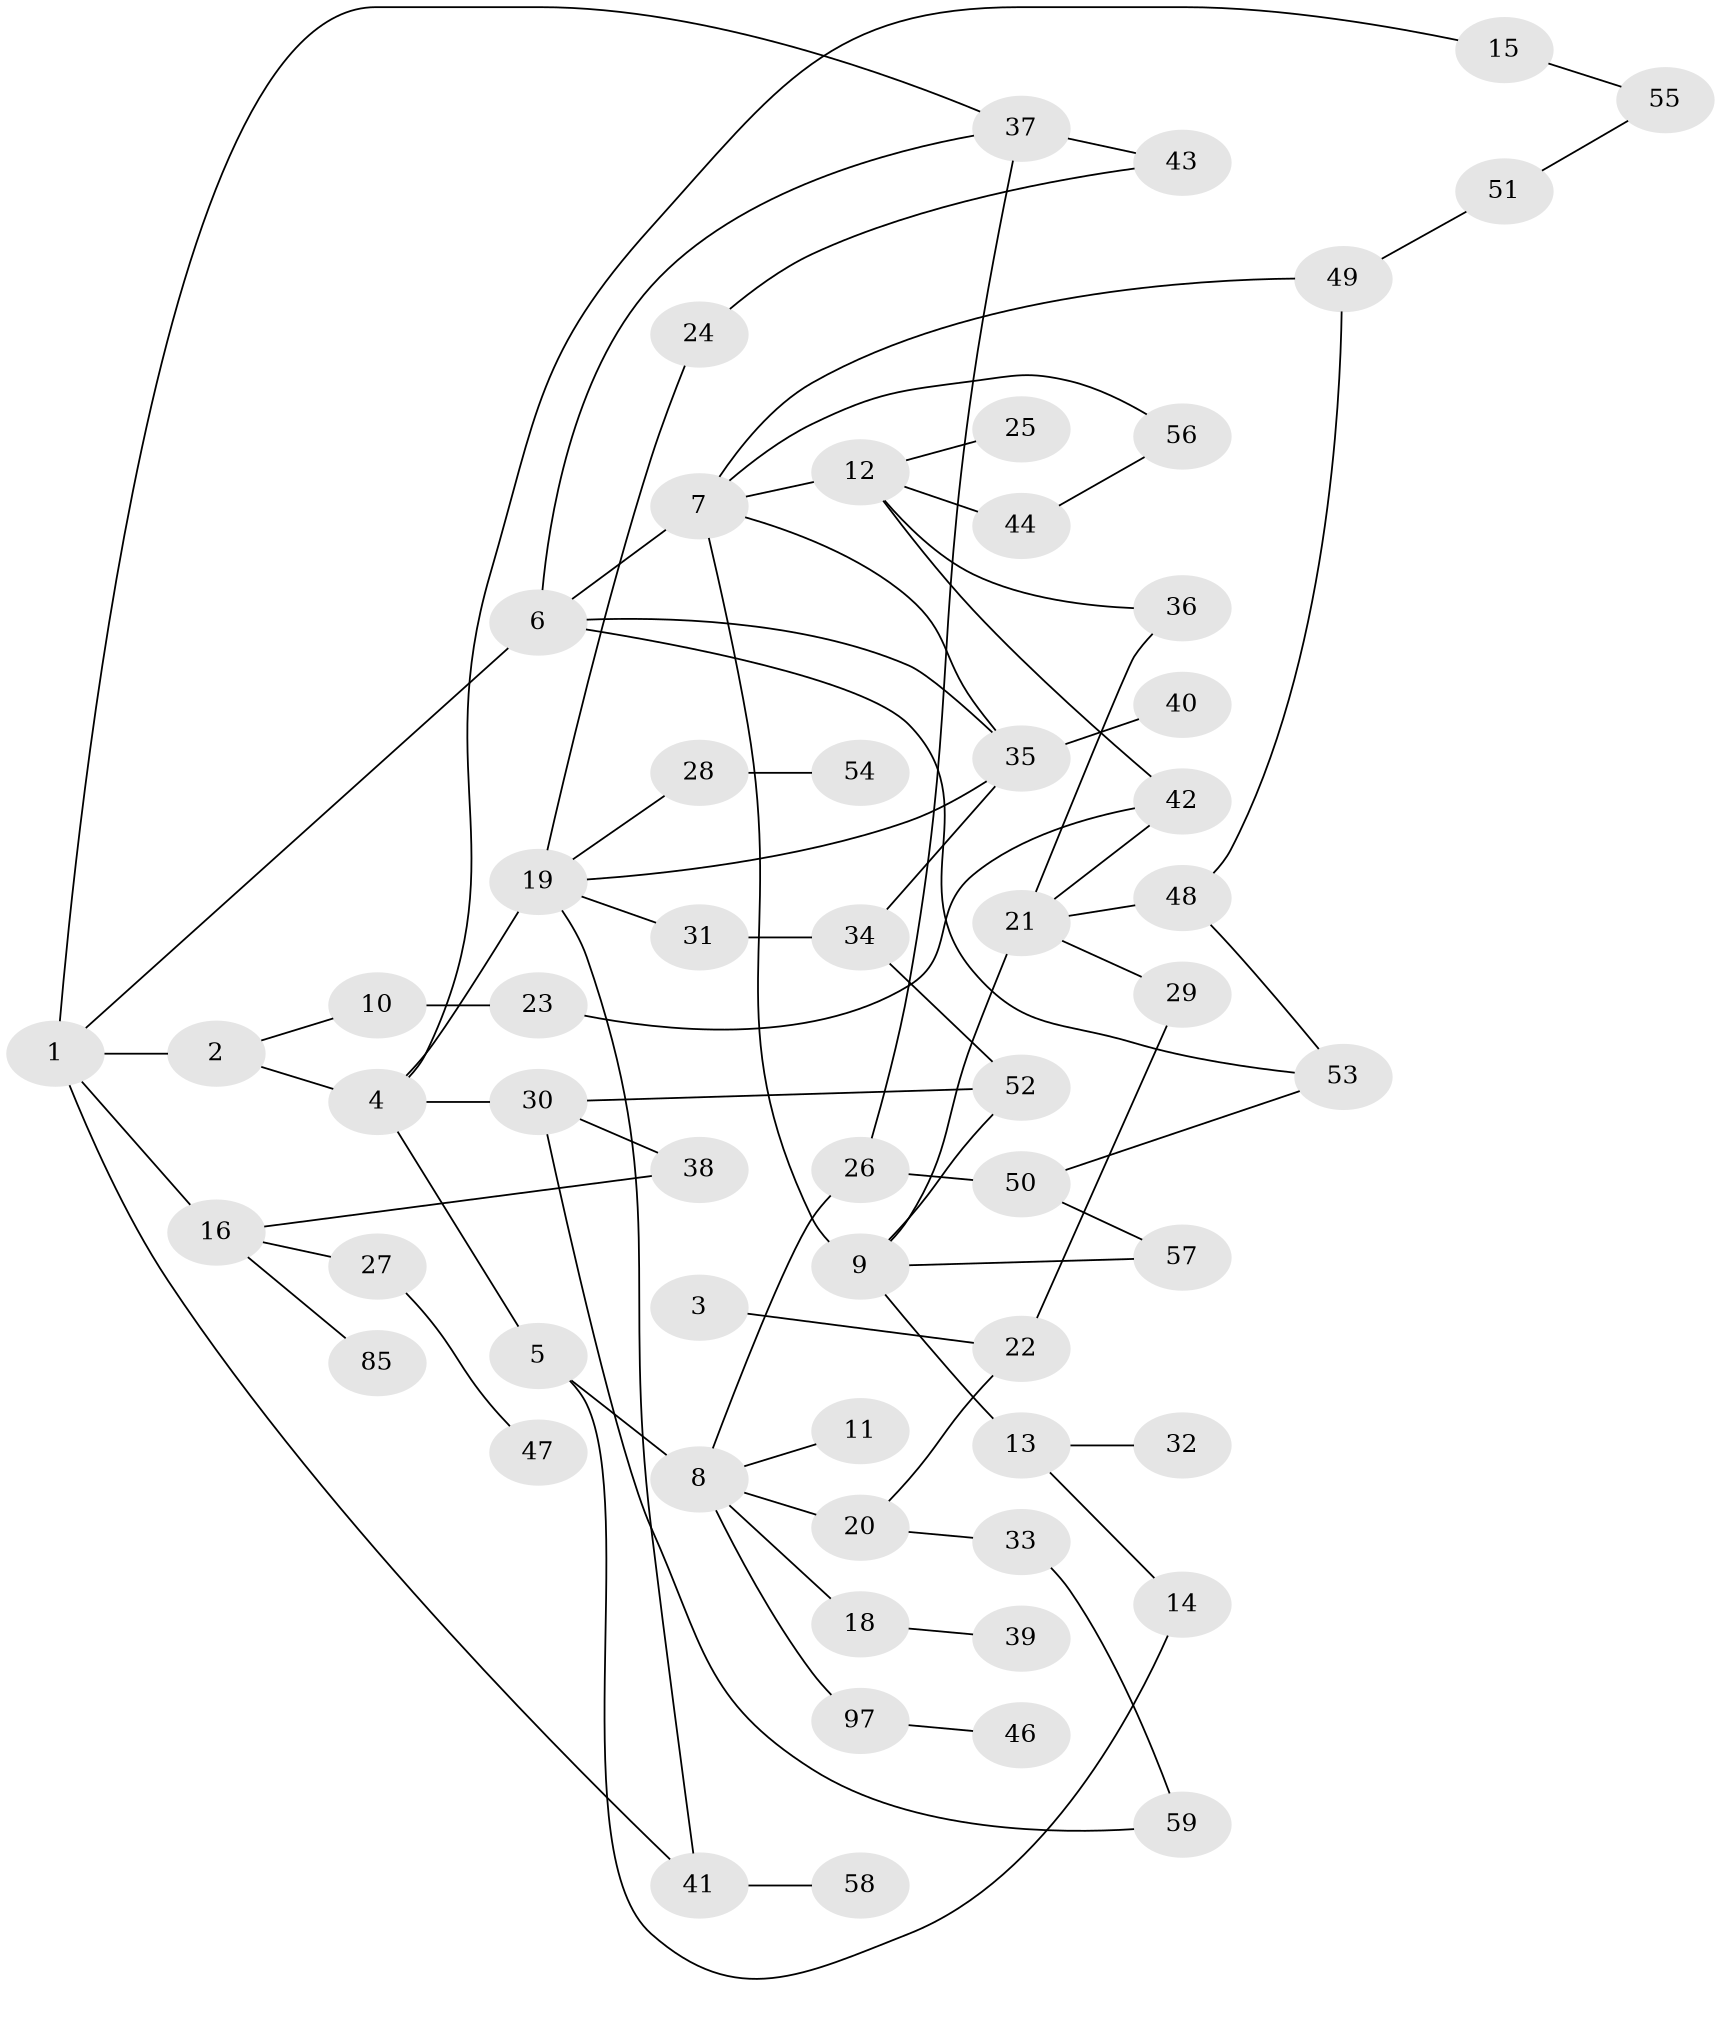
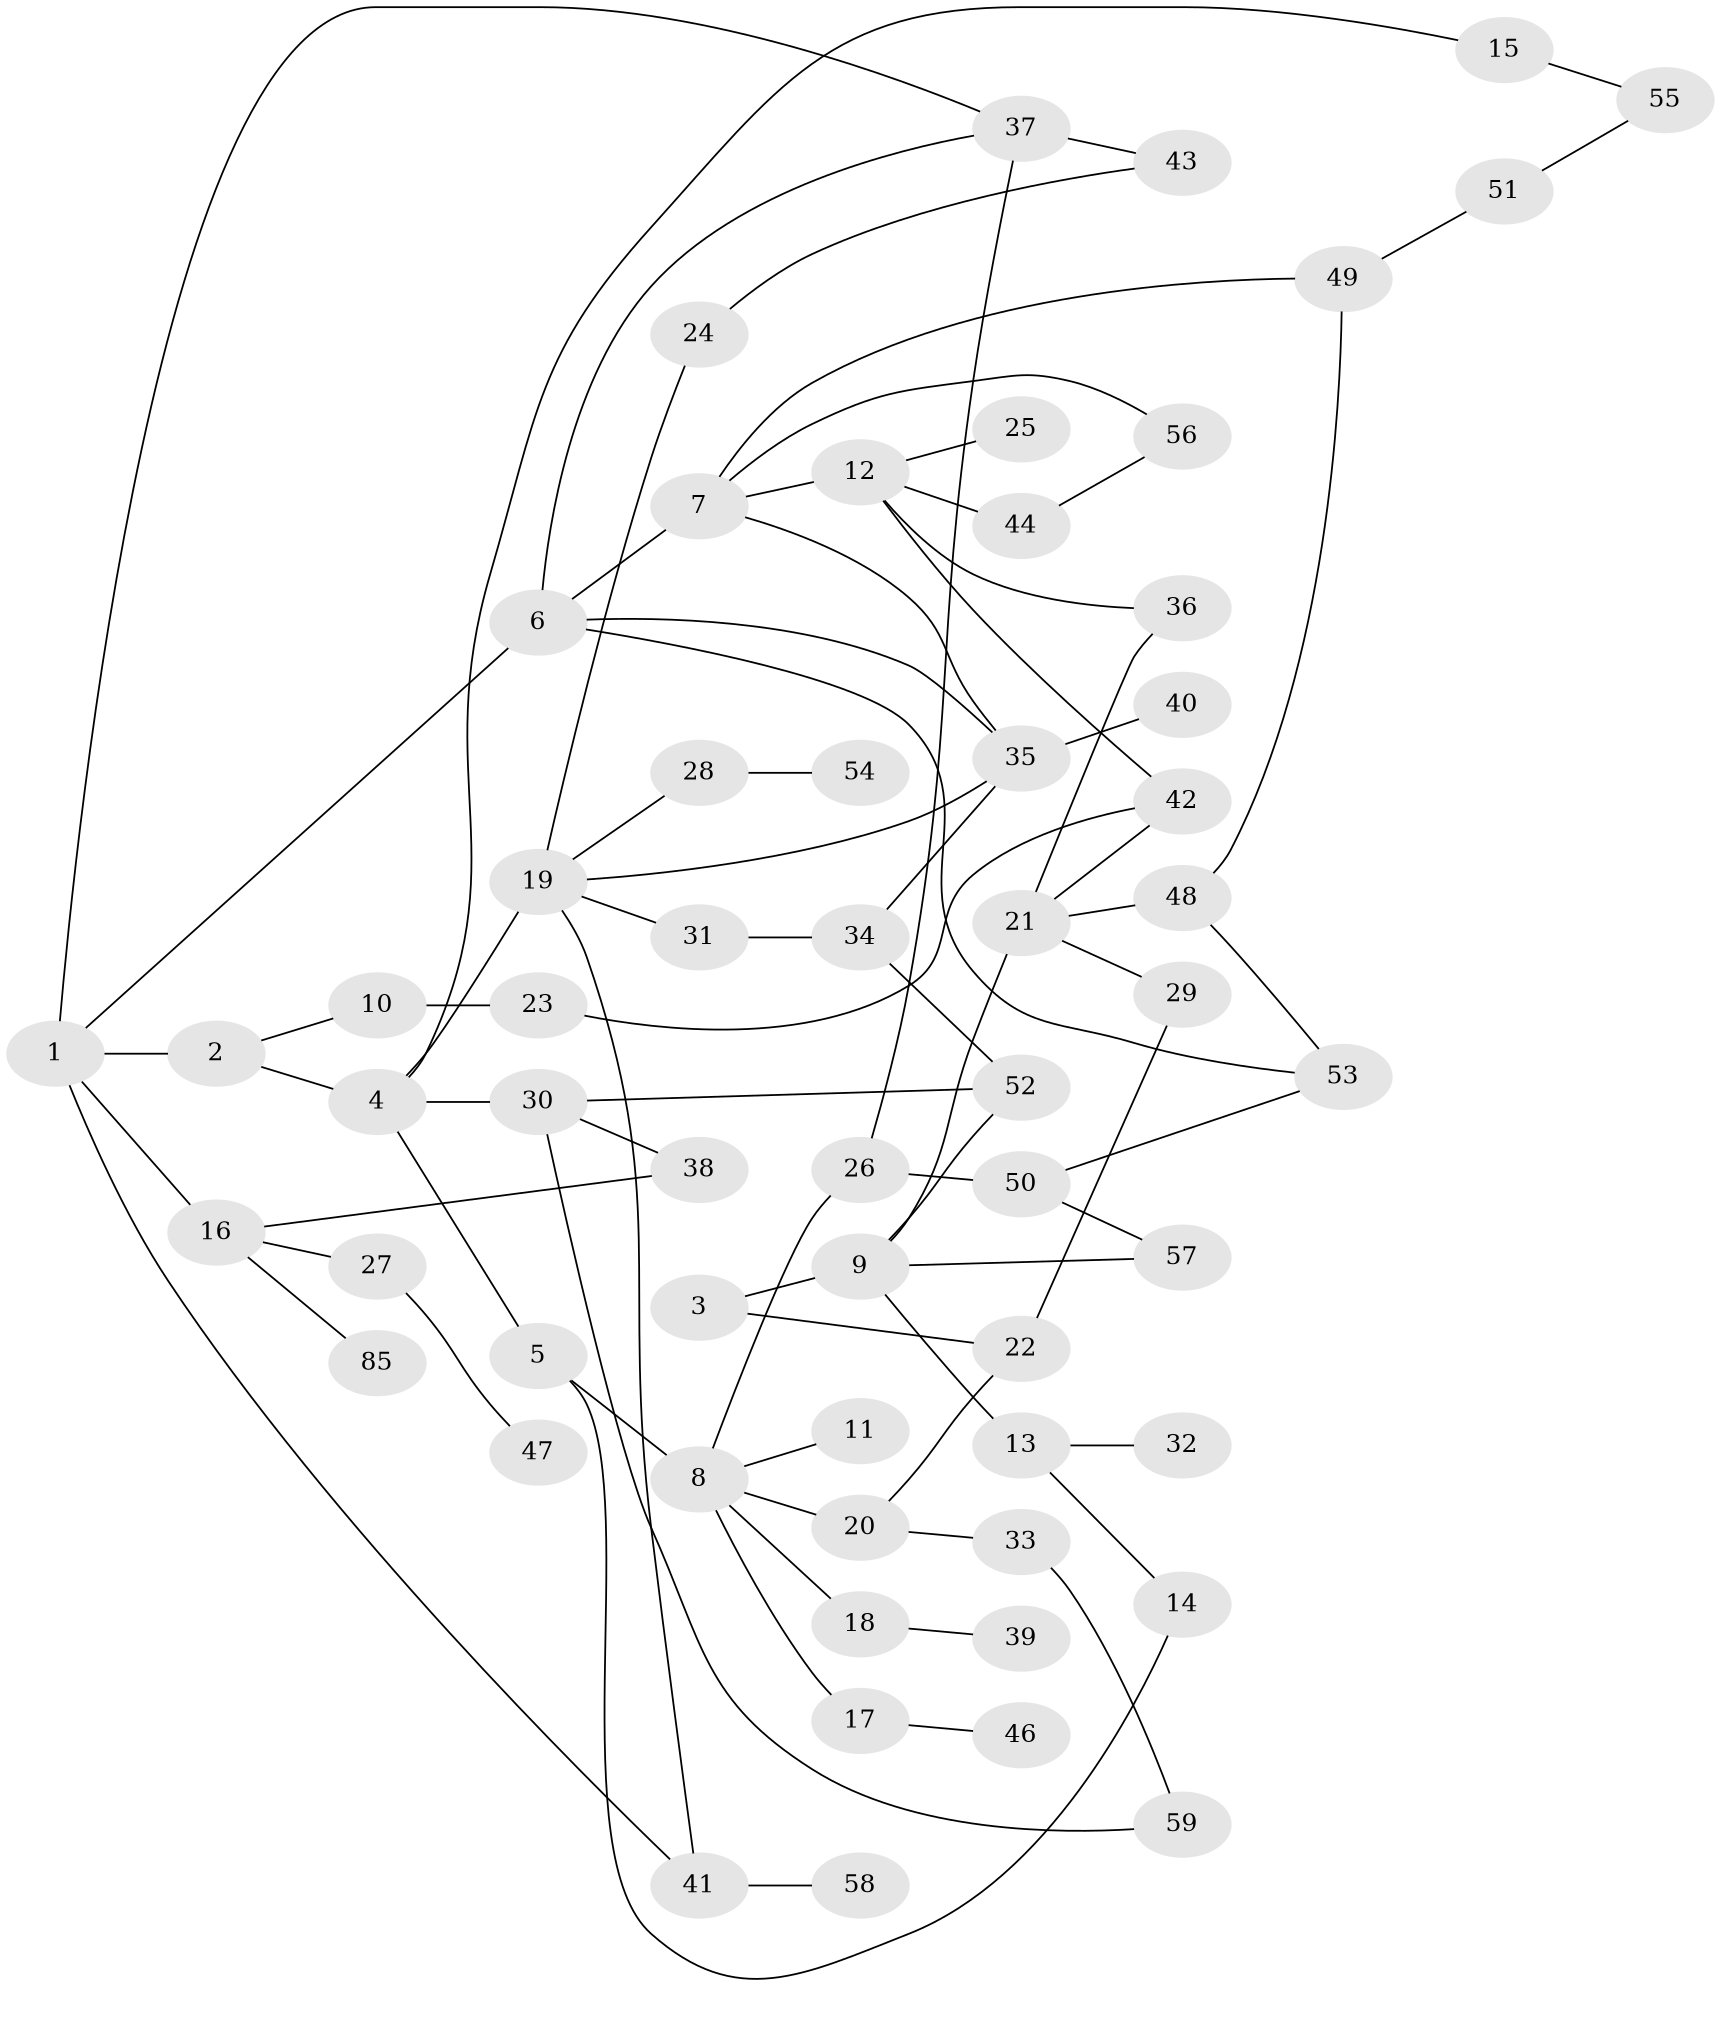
(760, 895) -> (792, 1284)
(860, 1721) -> (860, 1721)
